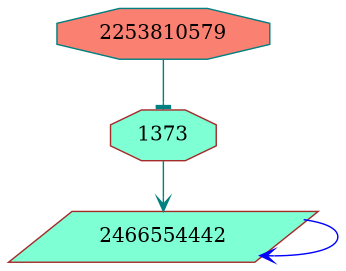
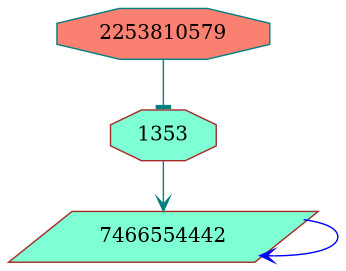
(163, 135) -> (163, 135)
(163, 237) -> (163, 237)
